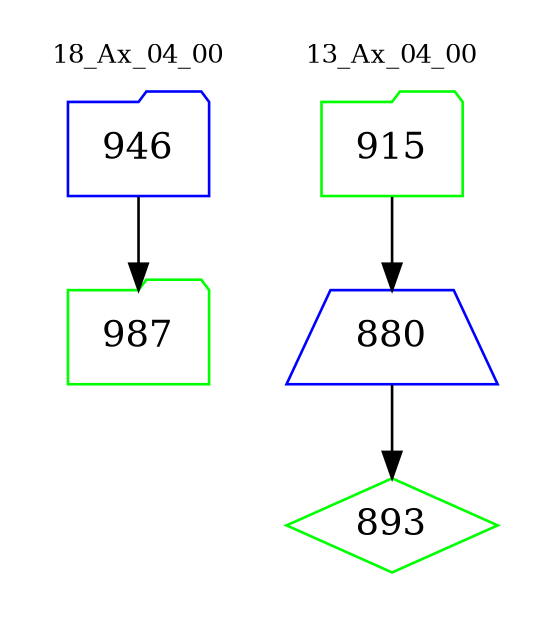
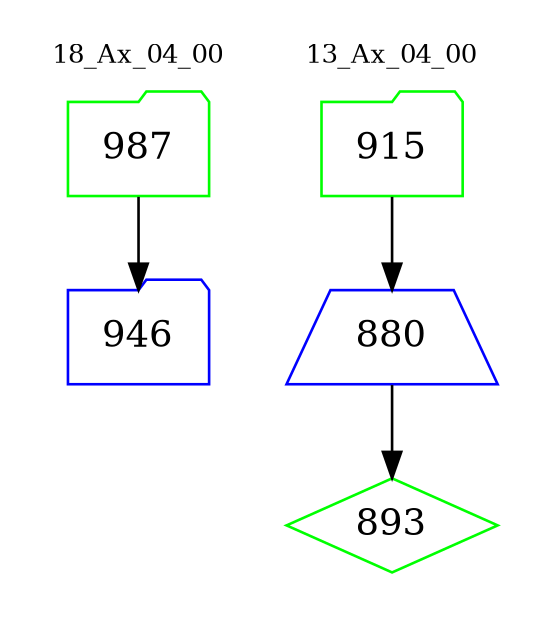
(139, 230) -> (139, 230)
